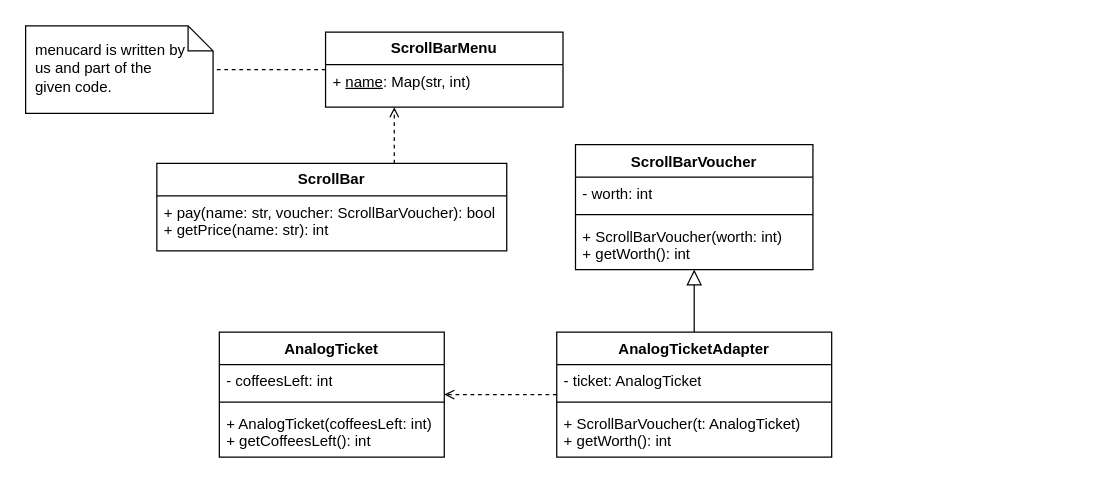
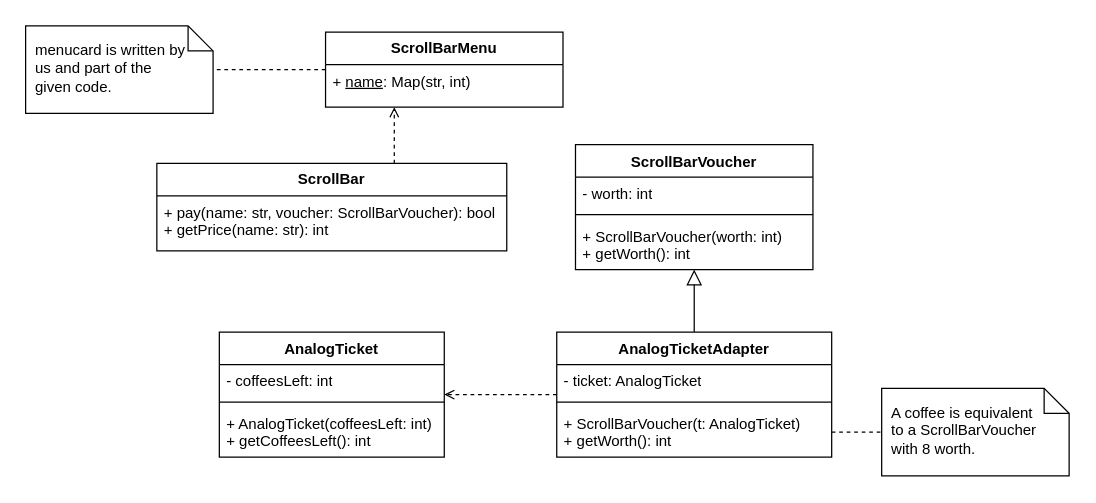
none -> (857, 432)
none -> (976, 432)
